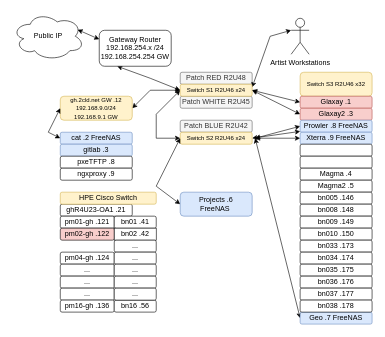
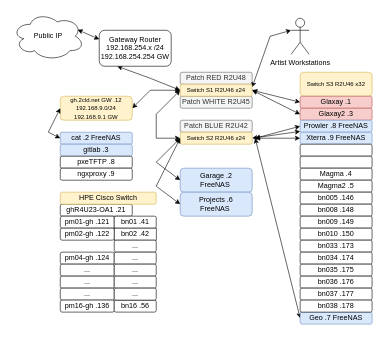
none -> (166, 170)
none -> (216, 180)
(87, 234) -> (87, 234)
